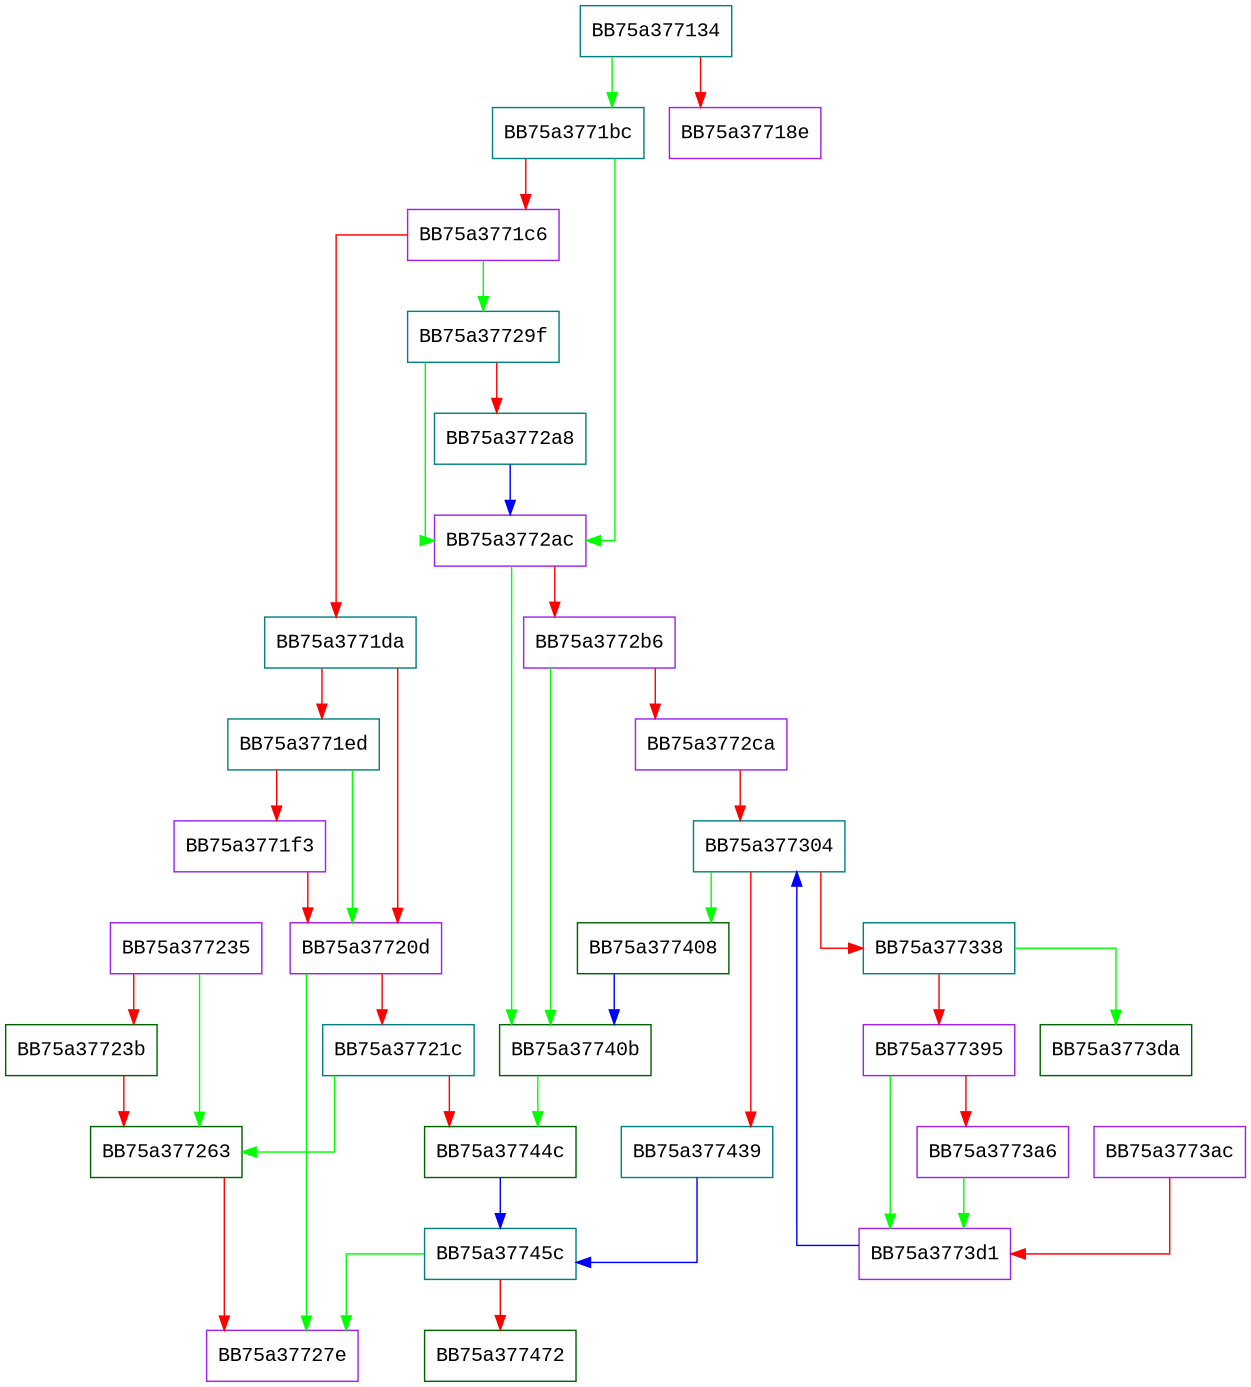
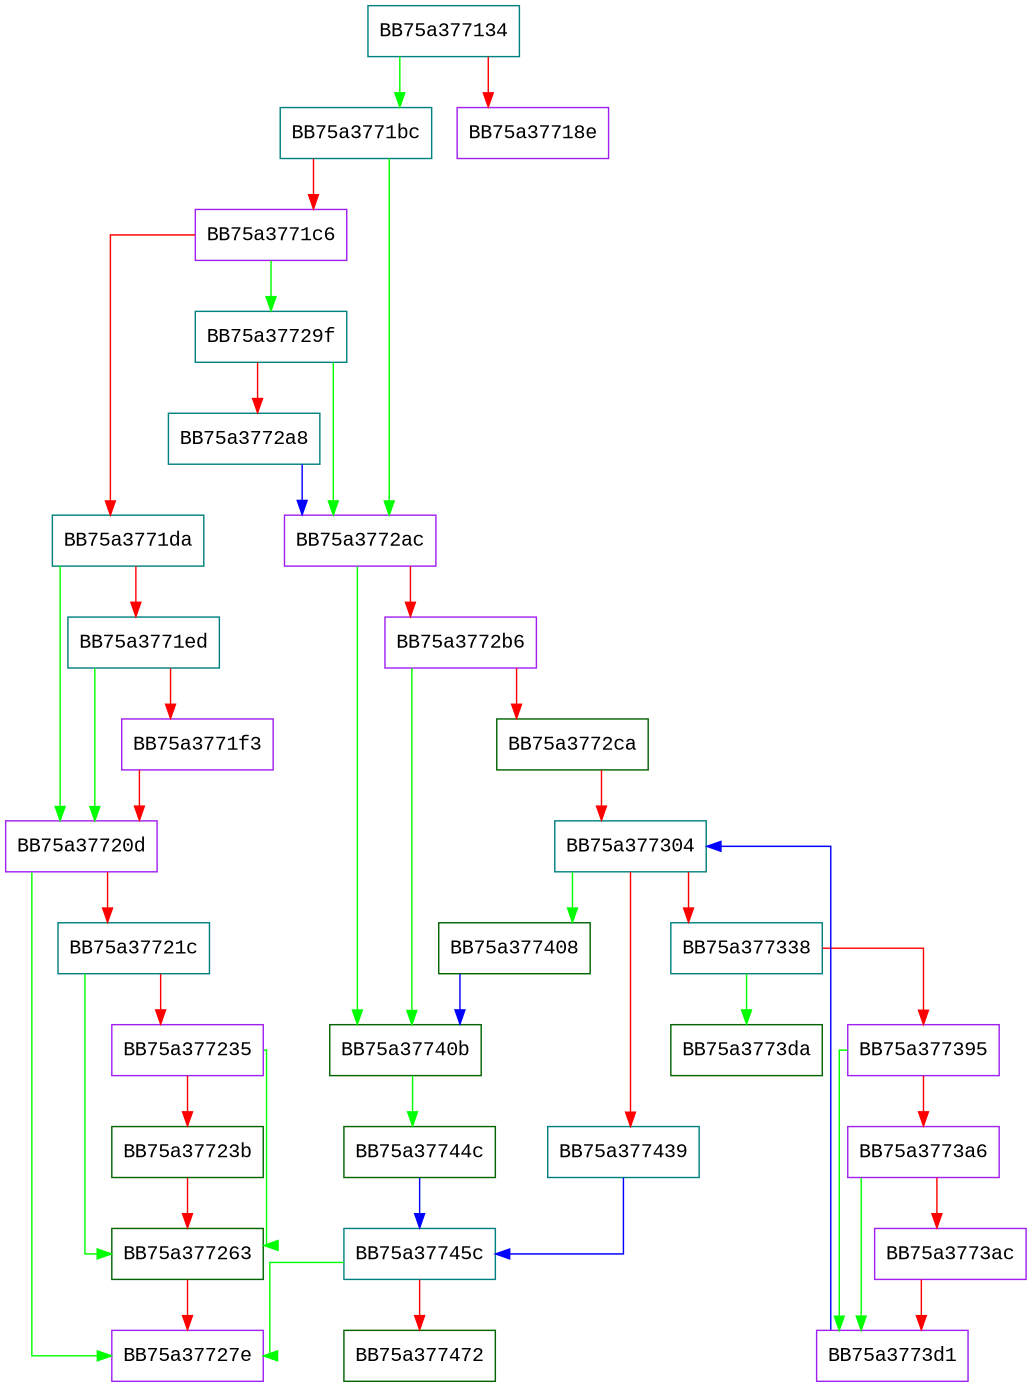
(711, 744) -> (572, 744)
(398, 788) -> (60, 686)
(449, 1094) -> (161, 992)
none -> (937, 1196)
